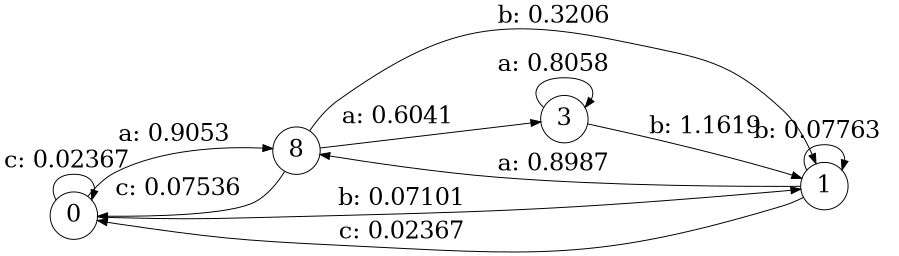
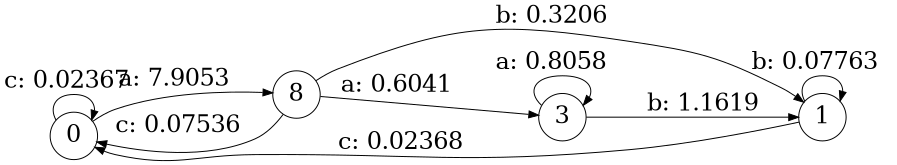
(185, 135) -> (185, 80)
(564, 181) -> none
(445, 213) -> none
(409, 232) -> (408, 143)
